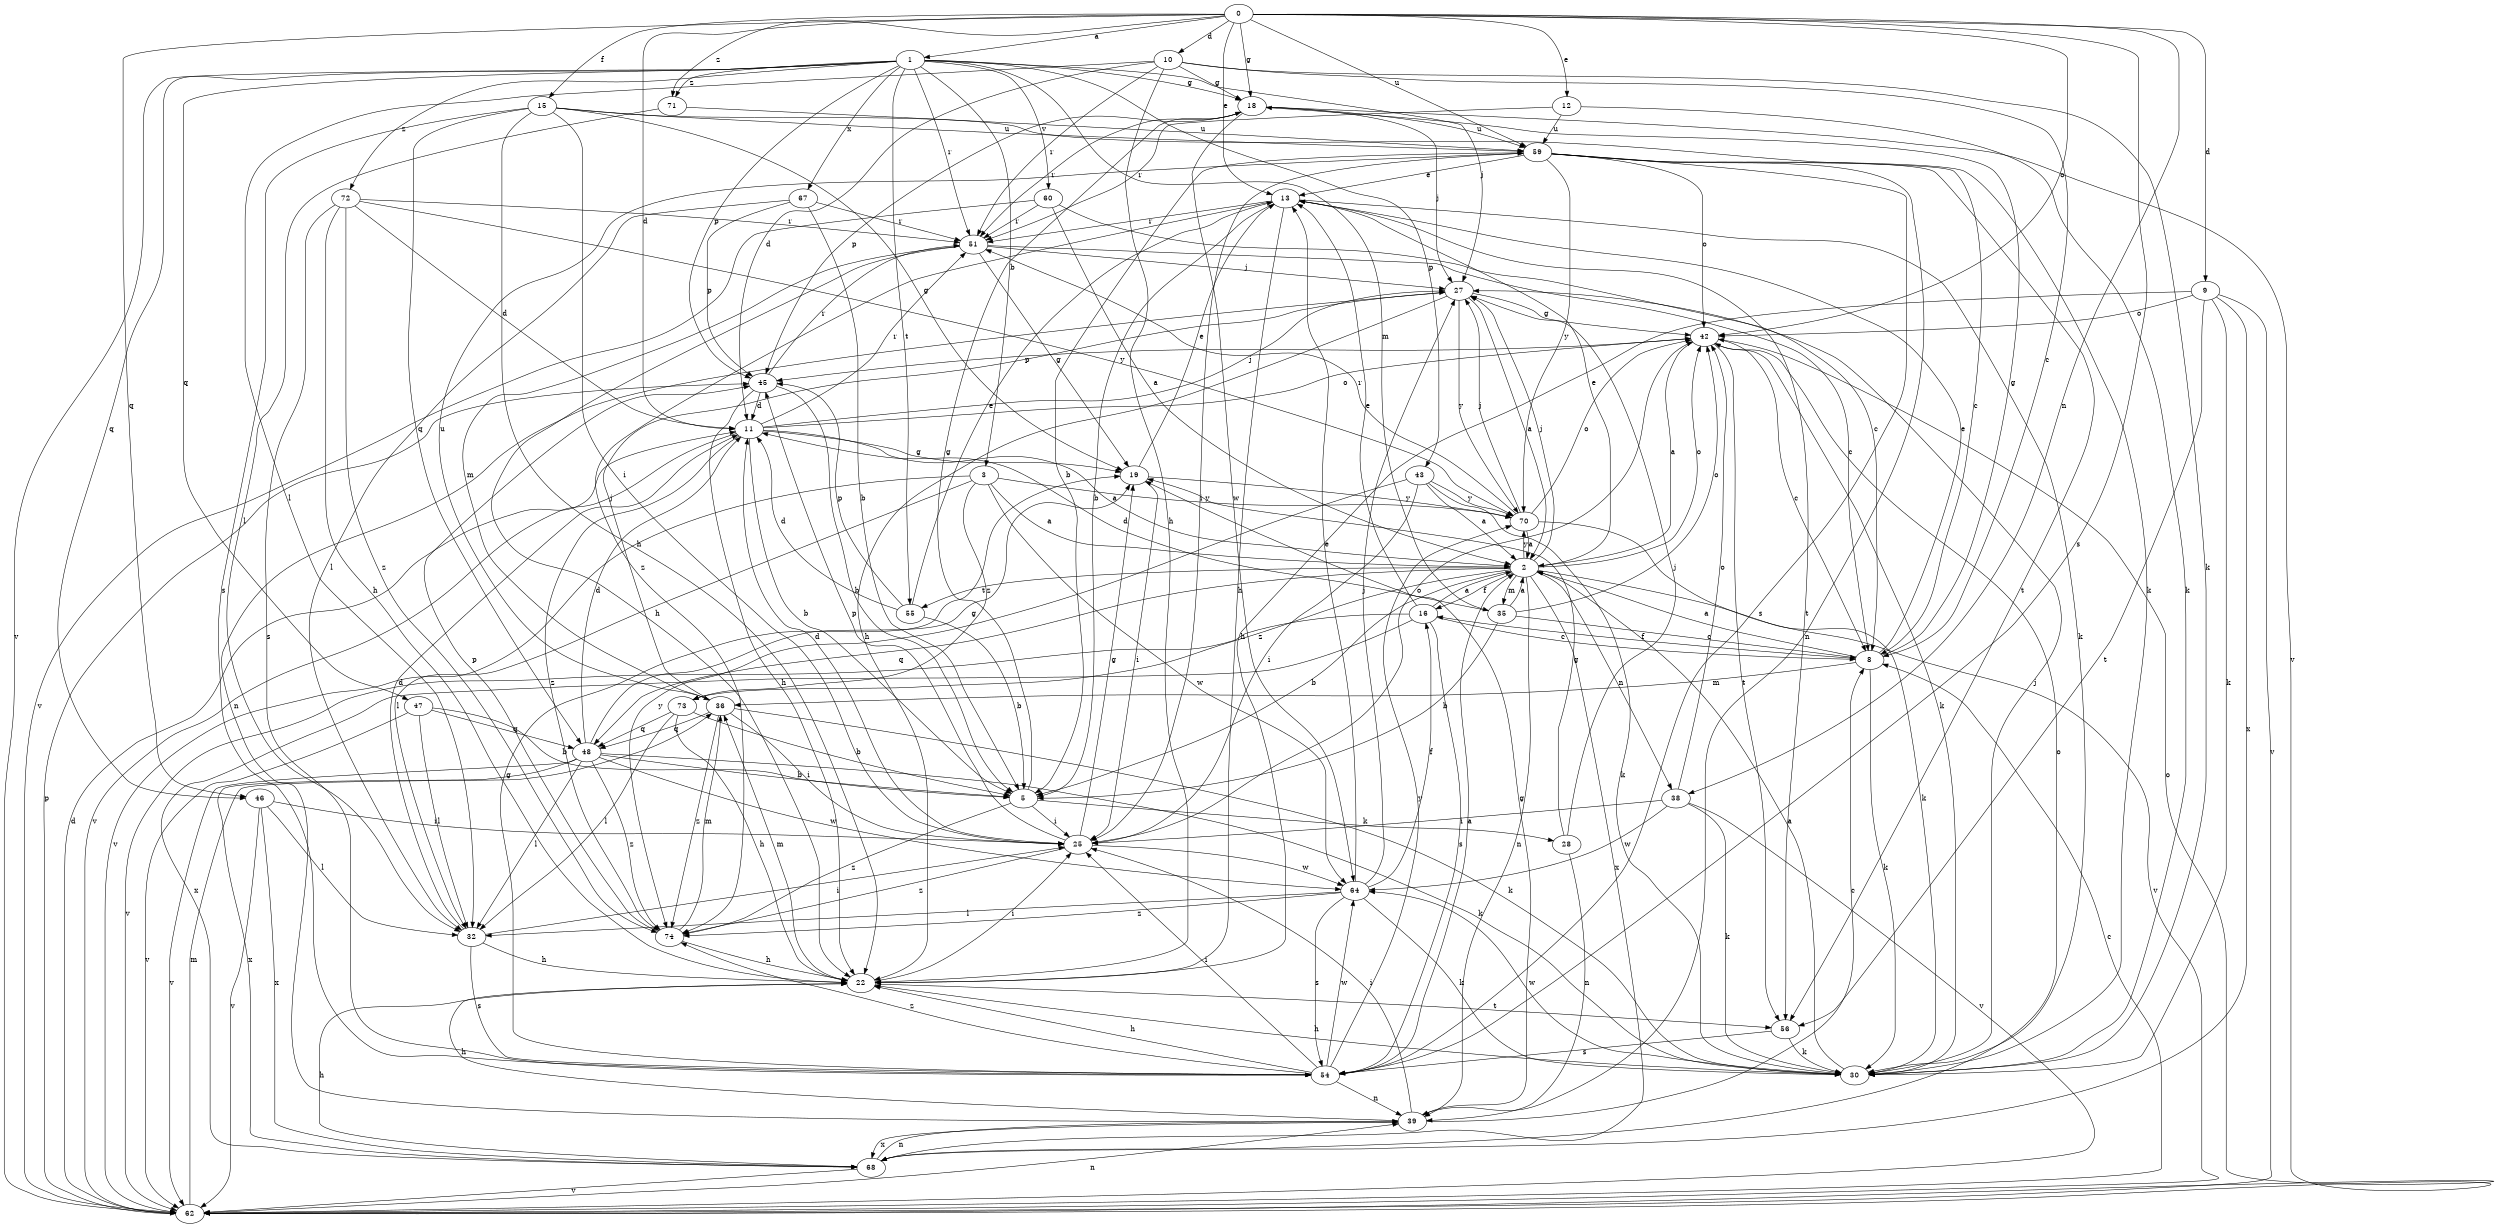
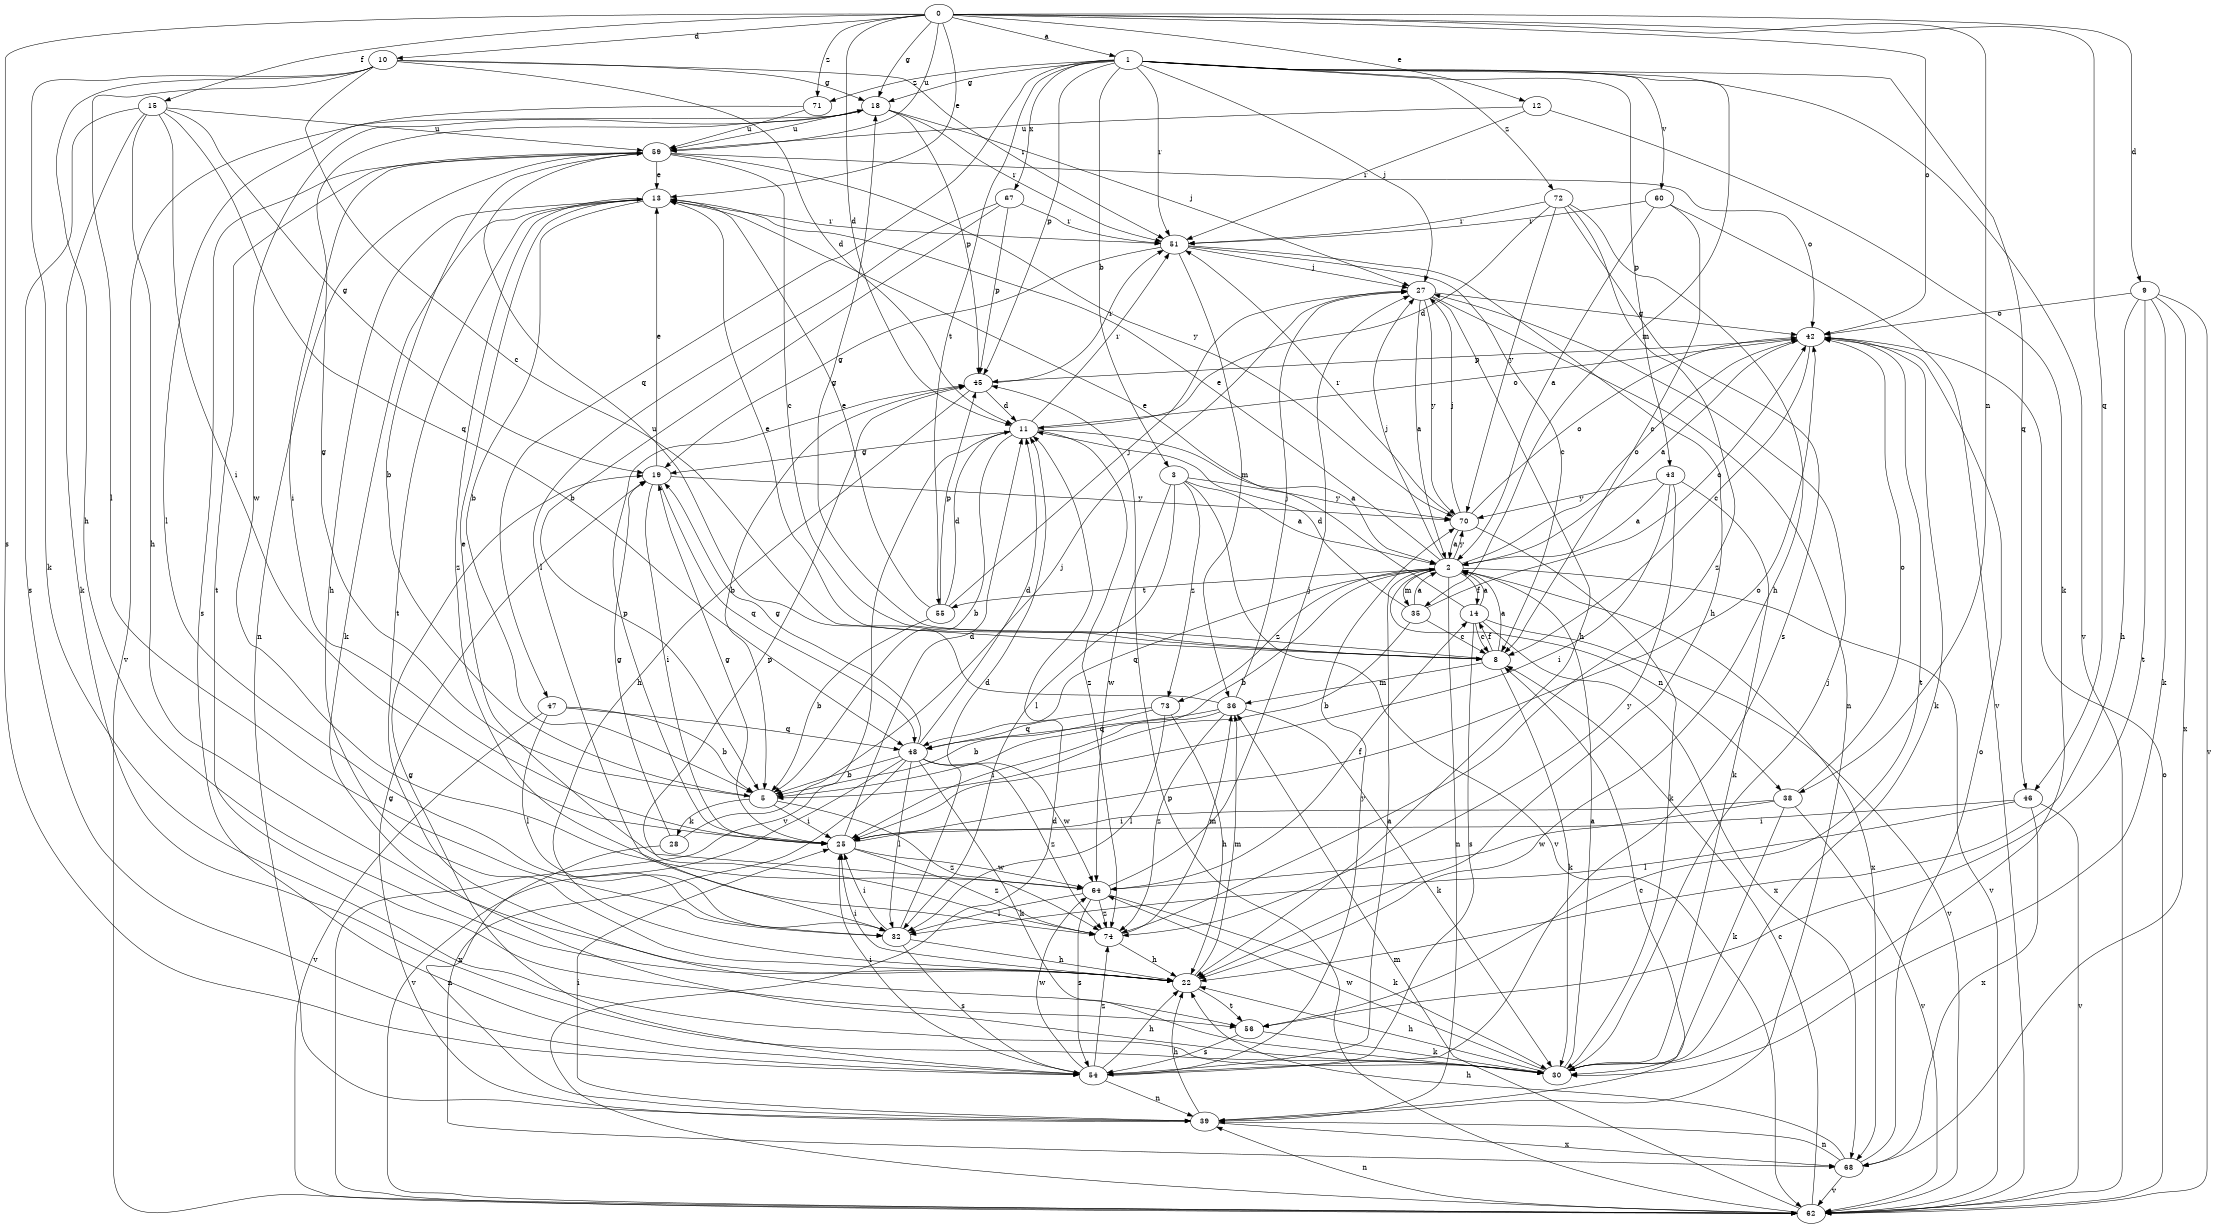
(1113, 400) -> (1155, 426)
(1423, 614) -> (1474, 614)
none -> (766, 633)
